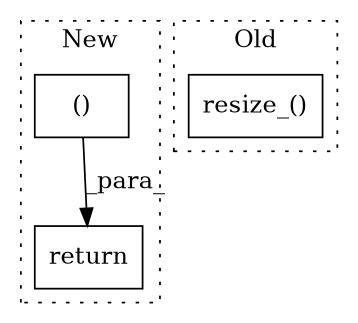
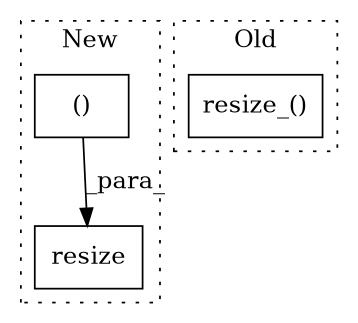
(89, 257) -> (89, 257)
